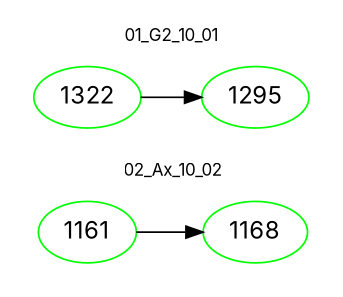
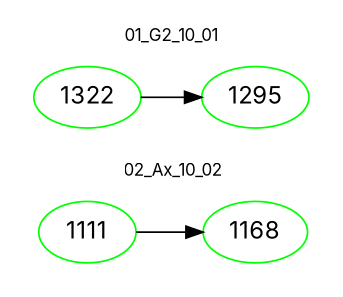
(87, 232) -> (87, 232)
